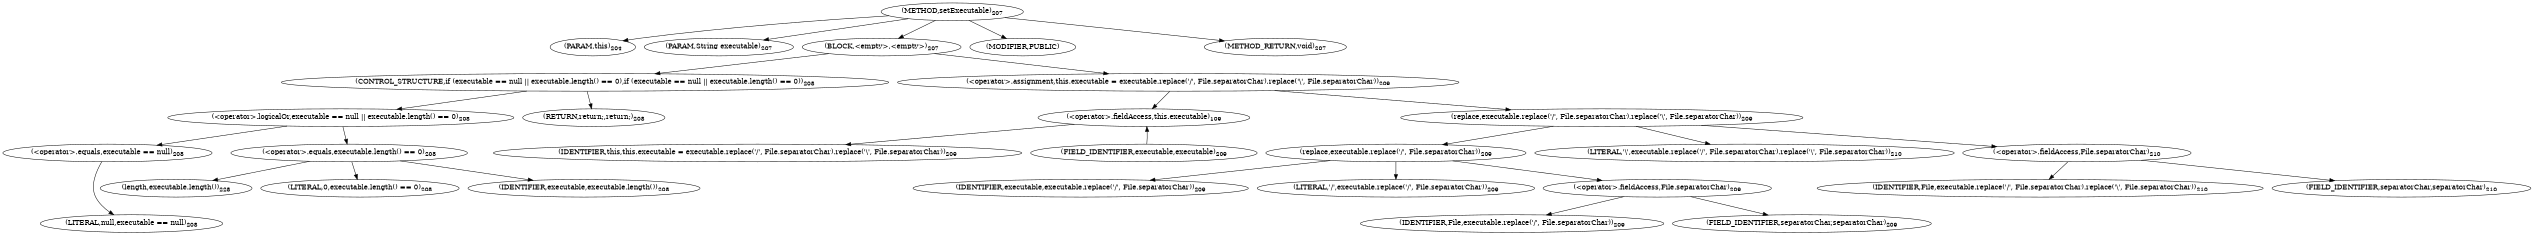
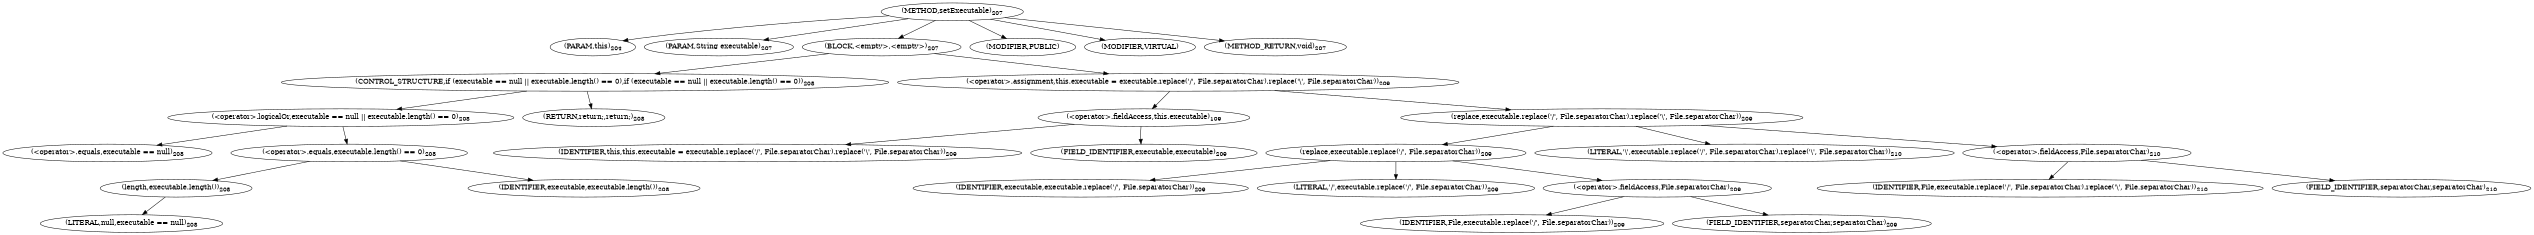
none -> (1140, 47)
(1147, 138) -> (1141, 133)
(225, 188) -> (225, 188)
(360, 188) -> none
(94, 189) -> (156, 204)
